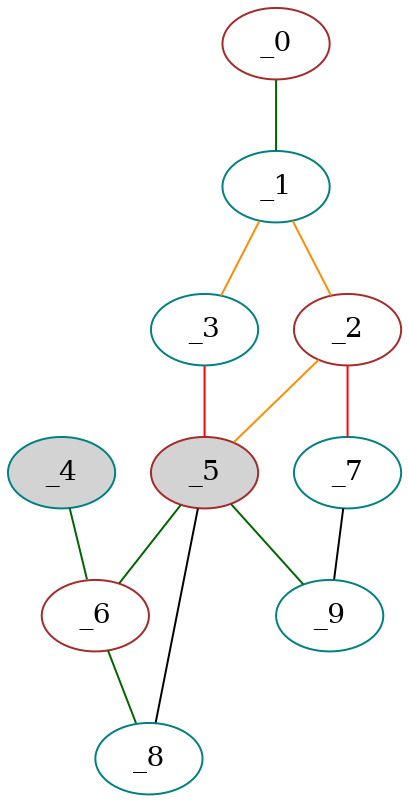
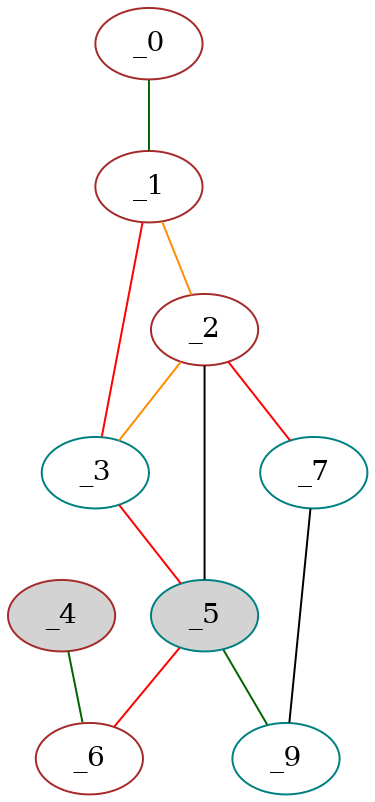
(276, 187) -> (149, 187)
(240, 258) -> (122, 330)
none -> (150, 401)
(276, 401) -> (205, 473)
(62, 473) -> (62, 616)
(205, 473) -> (205, 616)
(150, 544) -> (147, 687)
(149, 759) -> none
